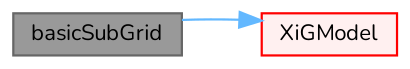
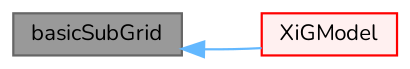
(211, 19) -> (233, 49)
